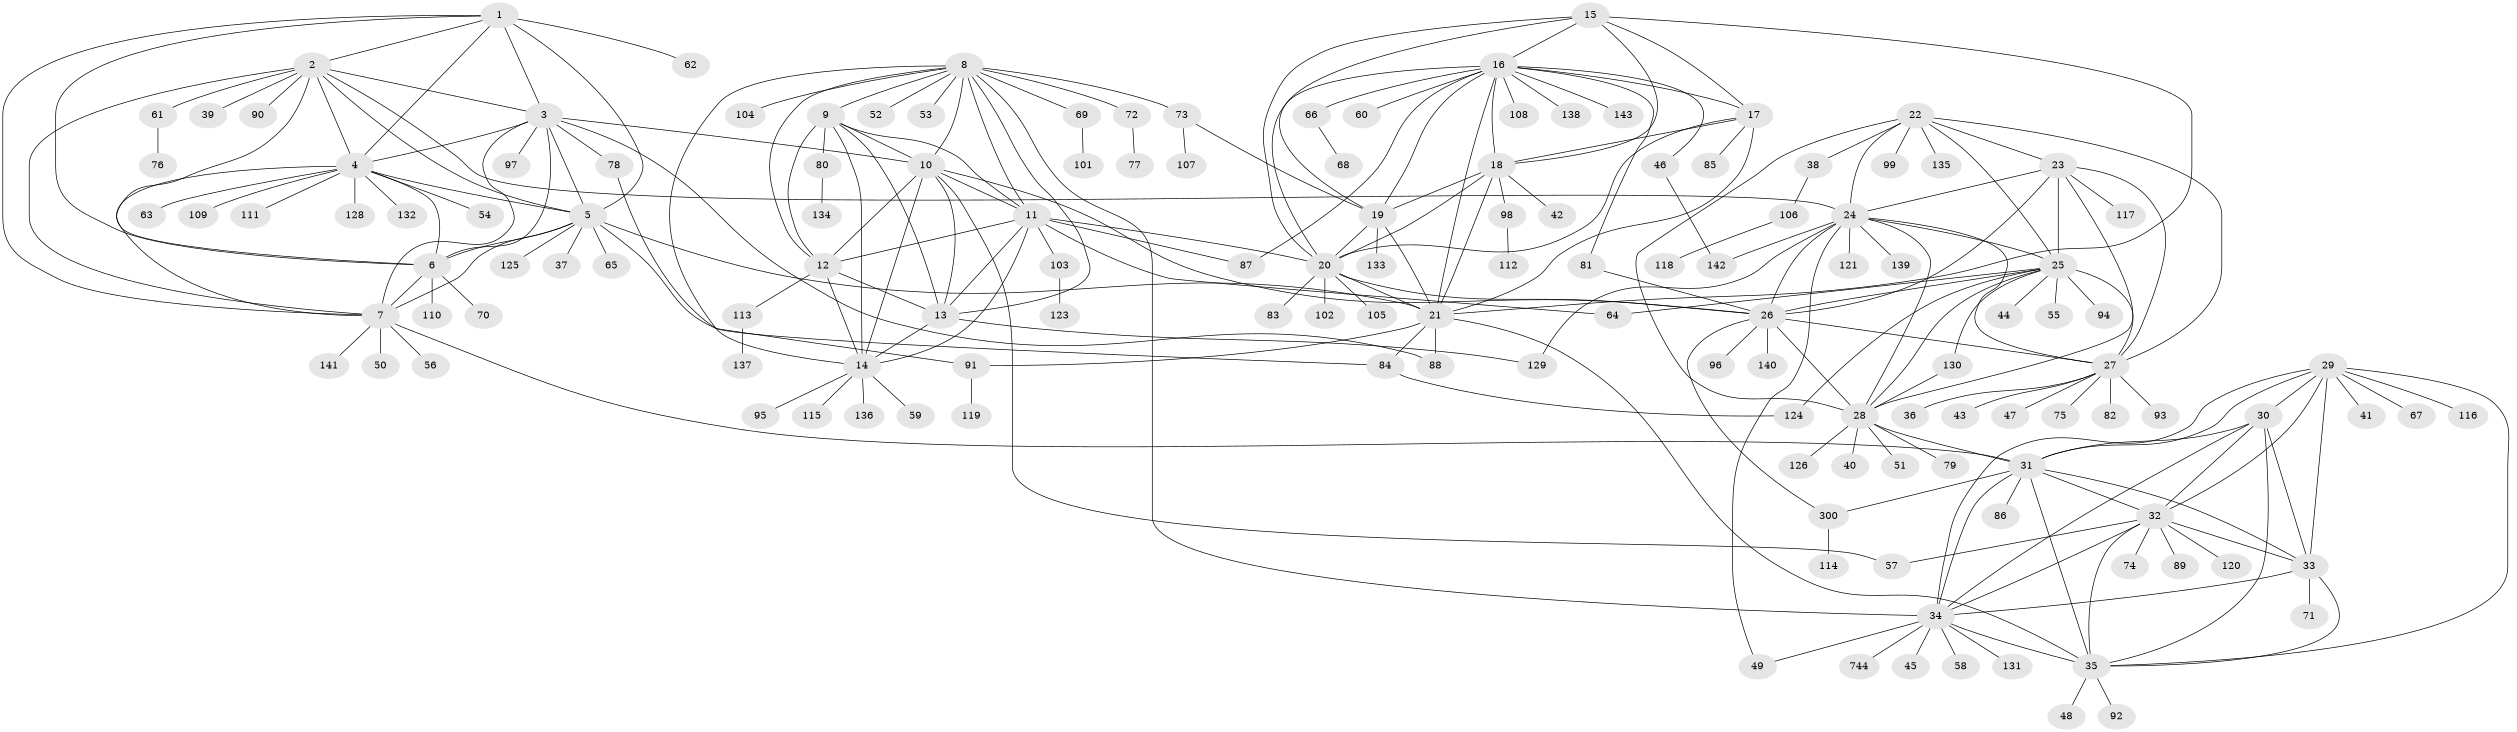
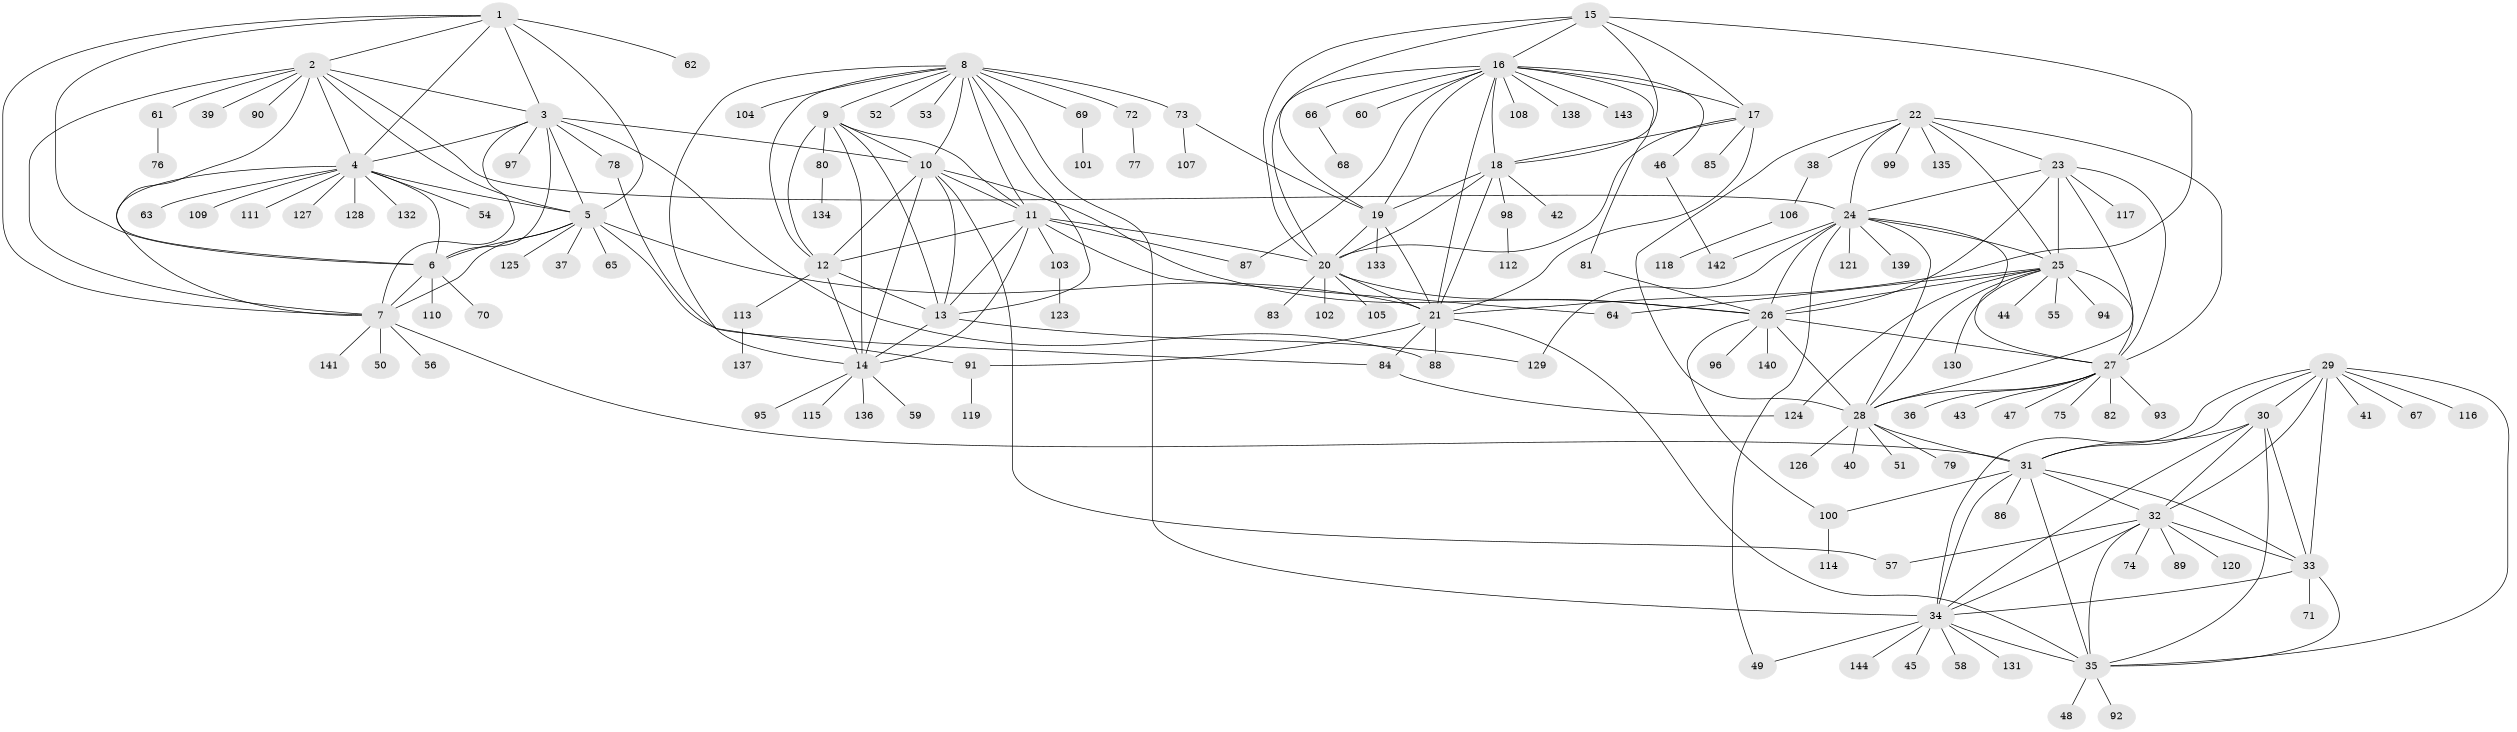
none -> (303, 216)
(1906, 391) -> (1968, 391)
(1829, 516) -> (1829, 516)
(1859, 667) -> (1859, 667)
